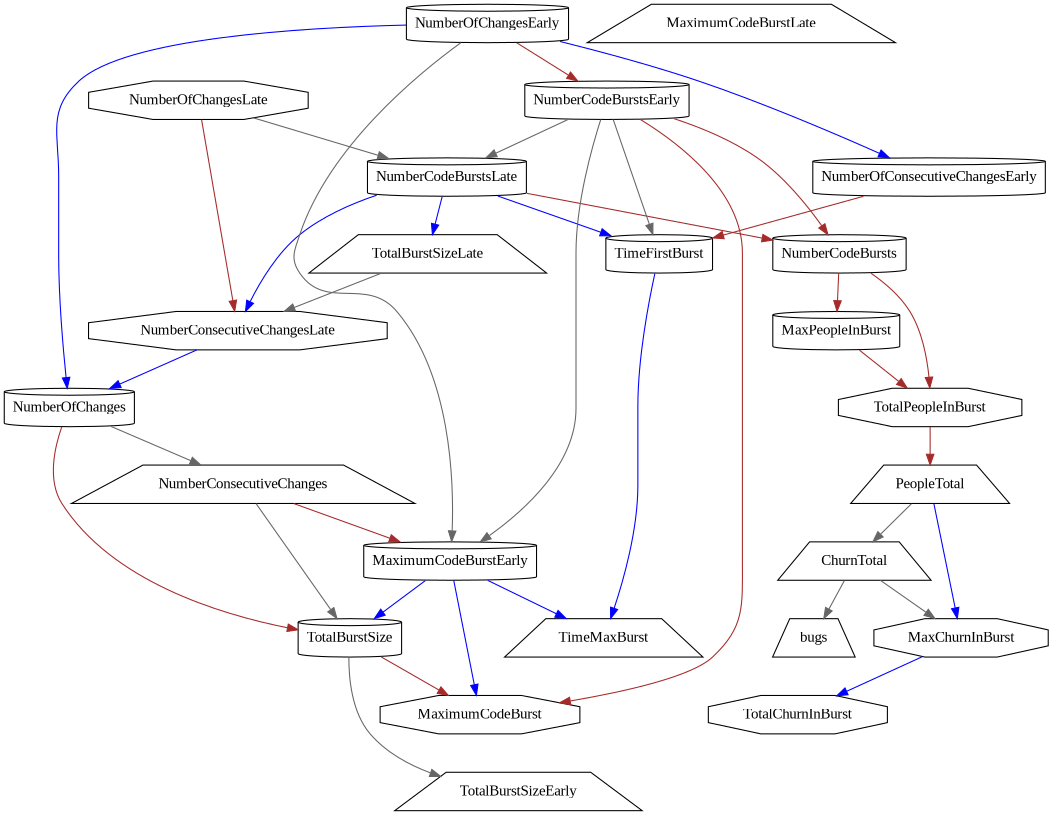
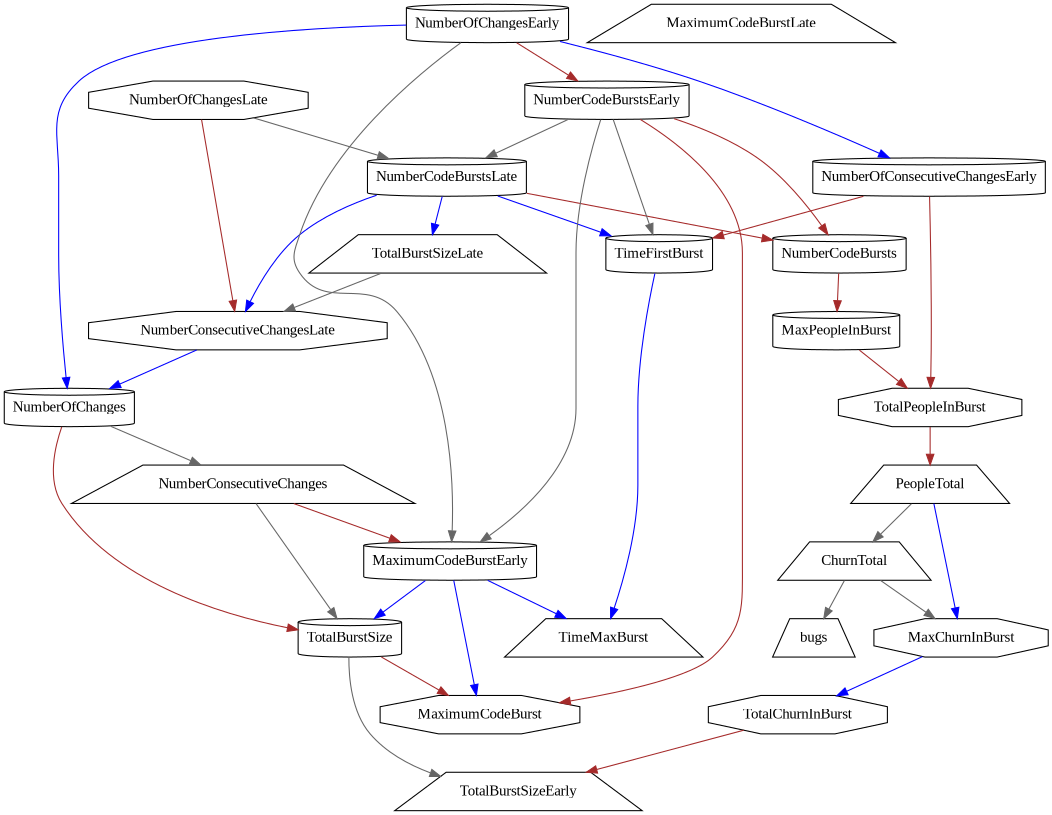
(913, 318) -> (931, 287)
none -> (670, 750)
